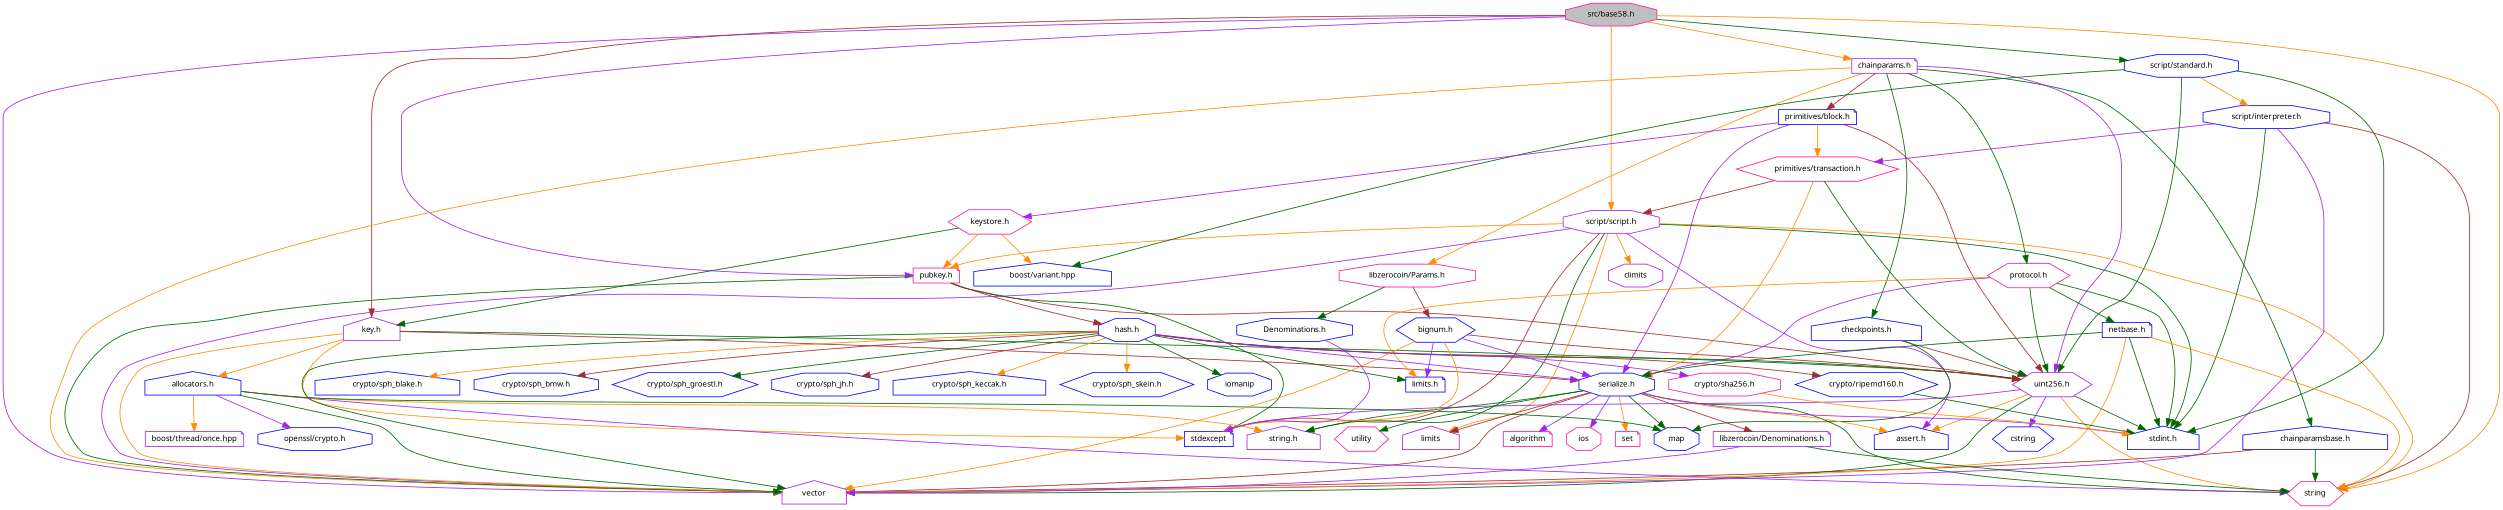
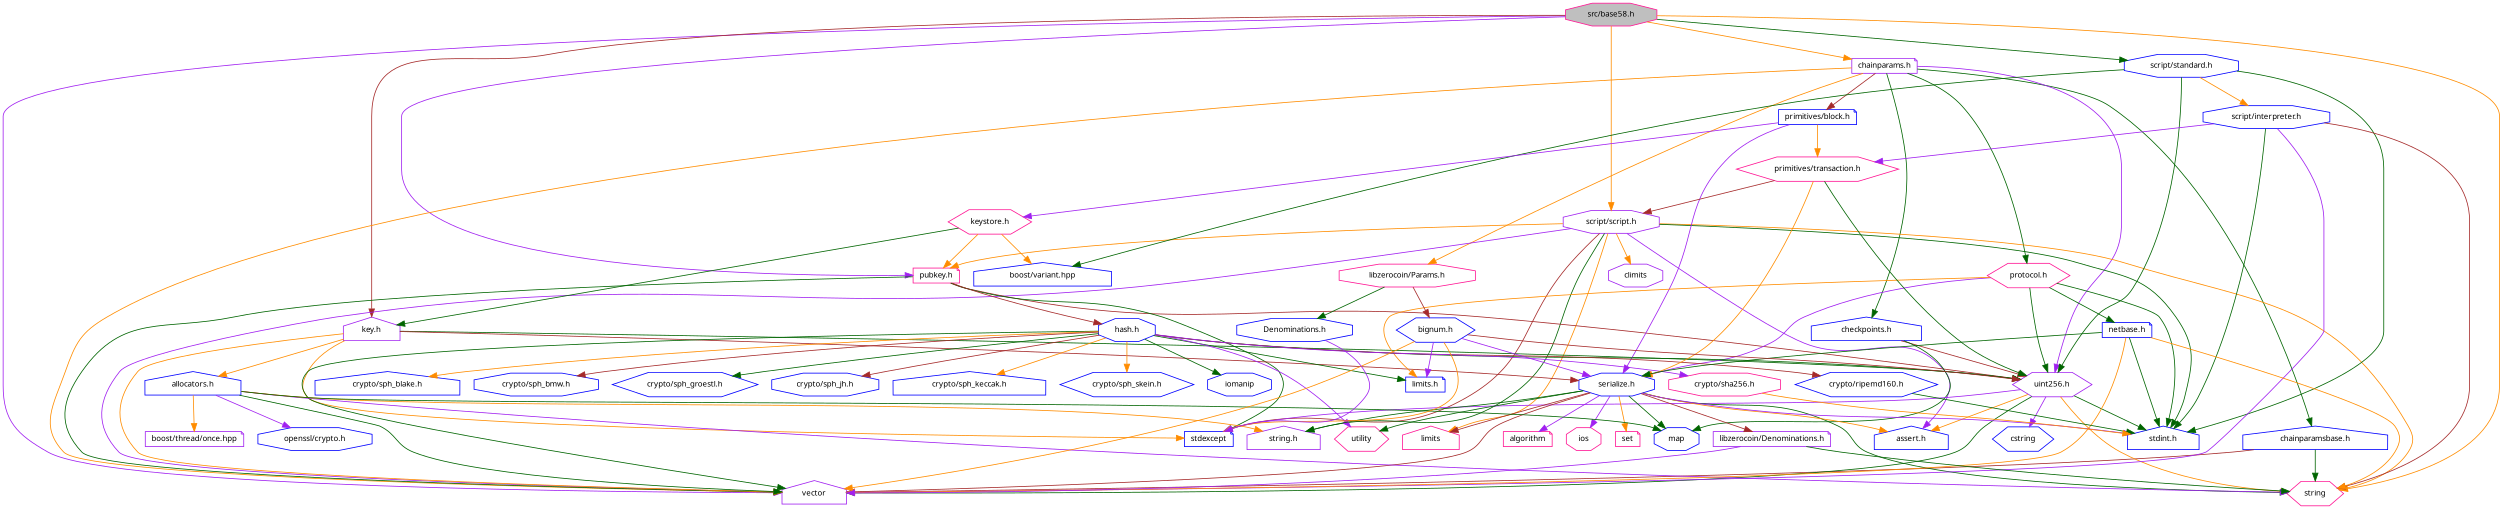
(1953, 231) -> none
(1363, 358) -> (1286, 376)
(1431, 439) -> (1431, 439)
